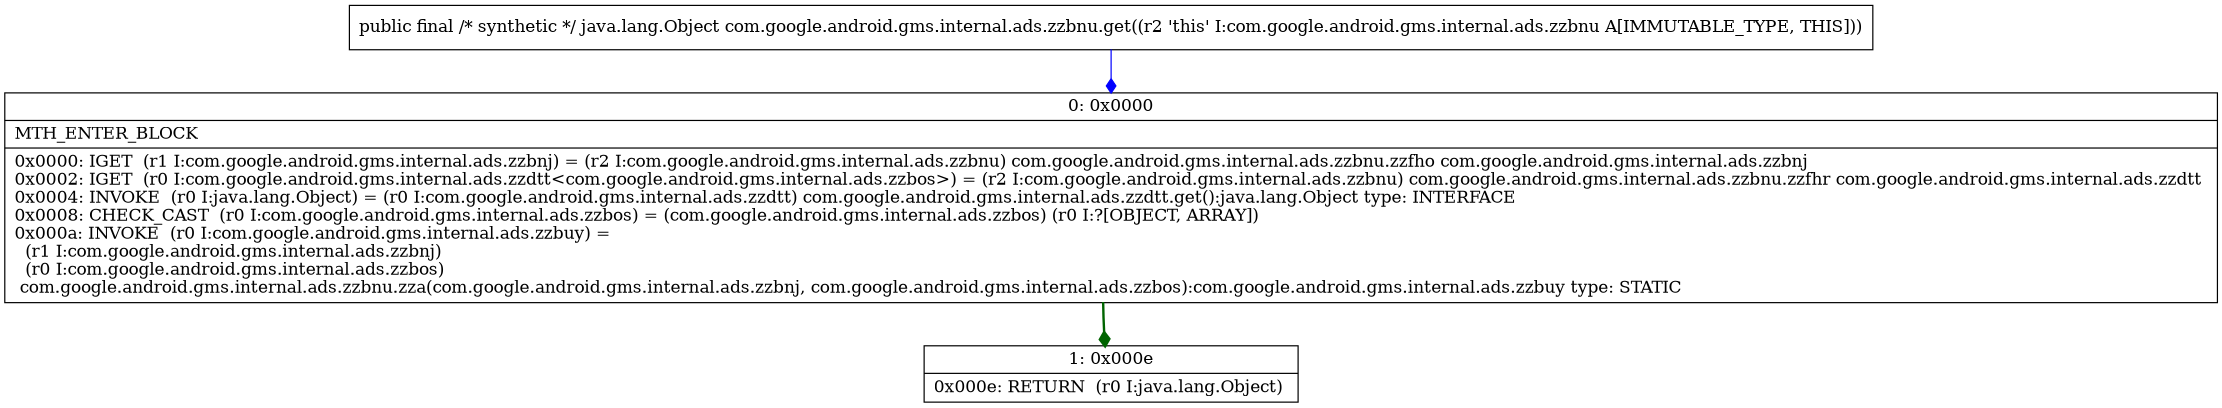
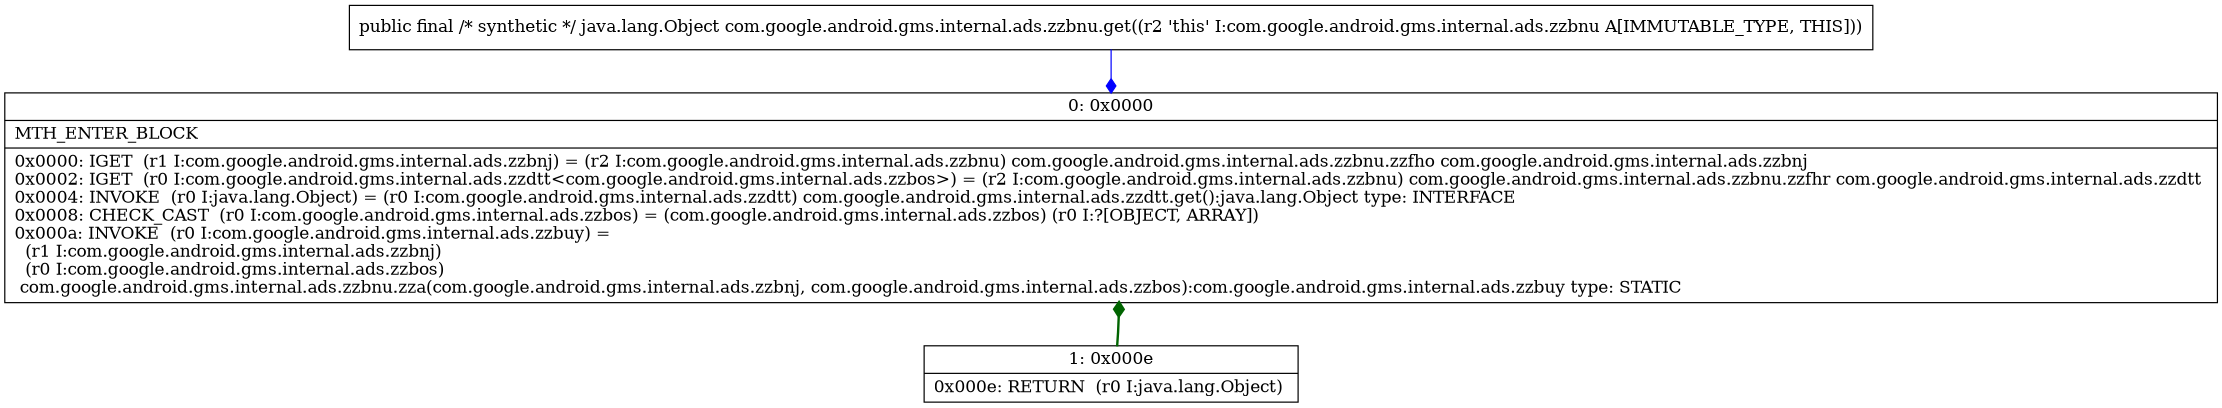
(1104, 317) -> (1118, 332)
